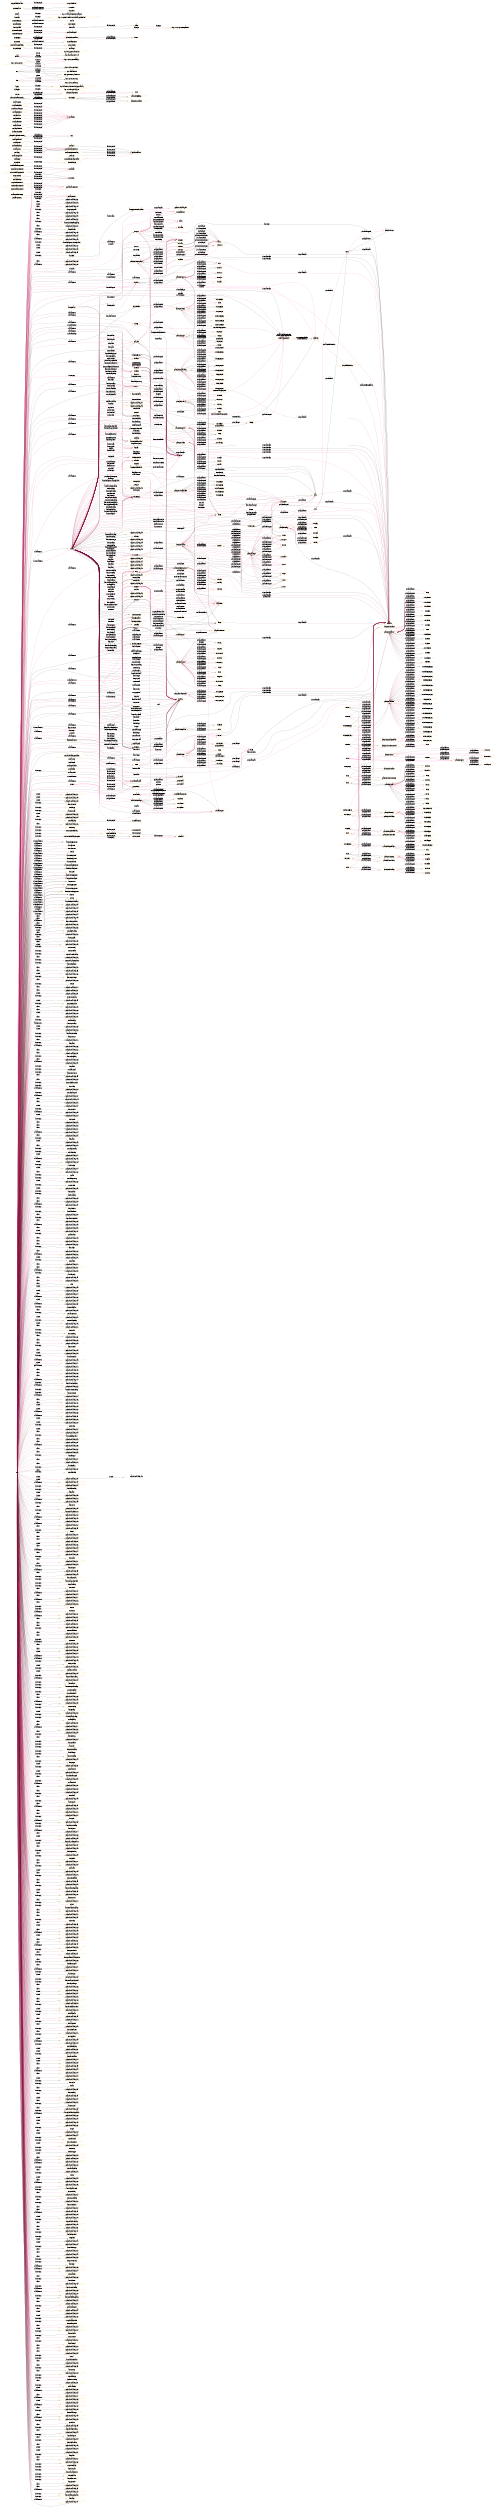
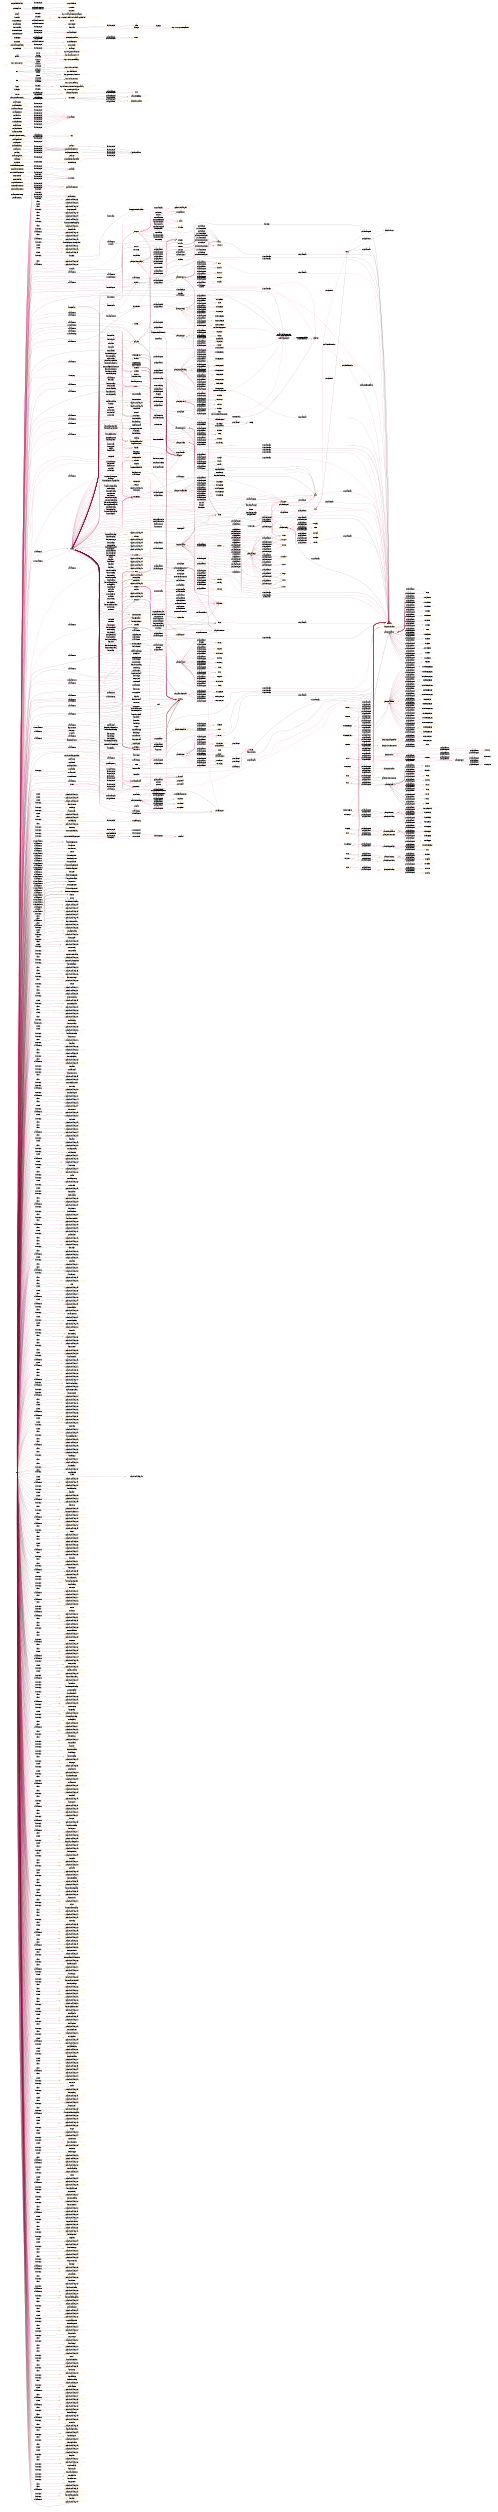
(17, 179) -> (17, 179)
(280, 387) -> (215, 420)
(136, 394) -> (136, 394)
none -> (298, 537)
none -> (410, 756)
(72, 1100) -> (72, 1100)
(38, 1366) -> (38, 1366)
(72, 1390) -> (72, 1390)
(101, 1478) -> (72, 1476)
